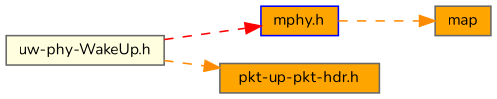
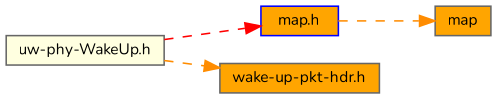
(300, 21) -> (300, 21)
(300, 78) -> (300, 78)
